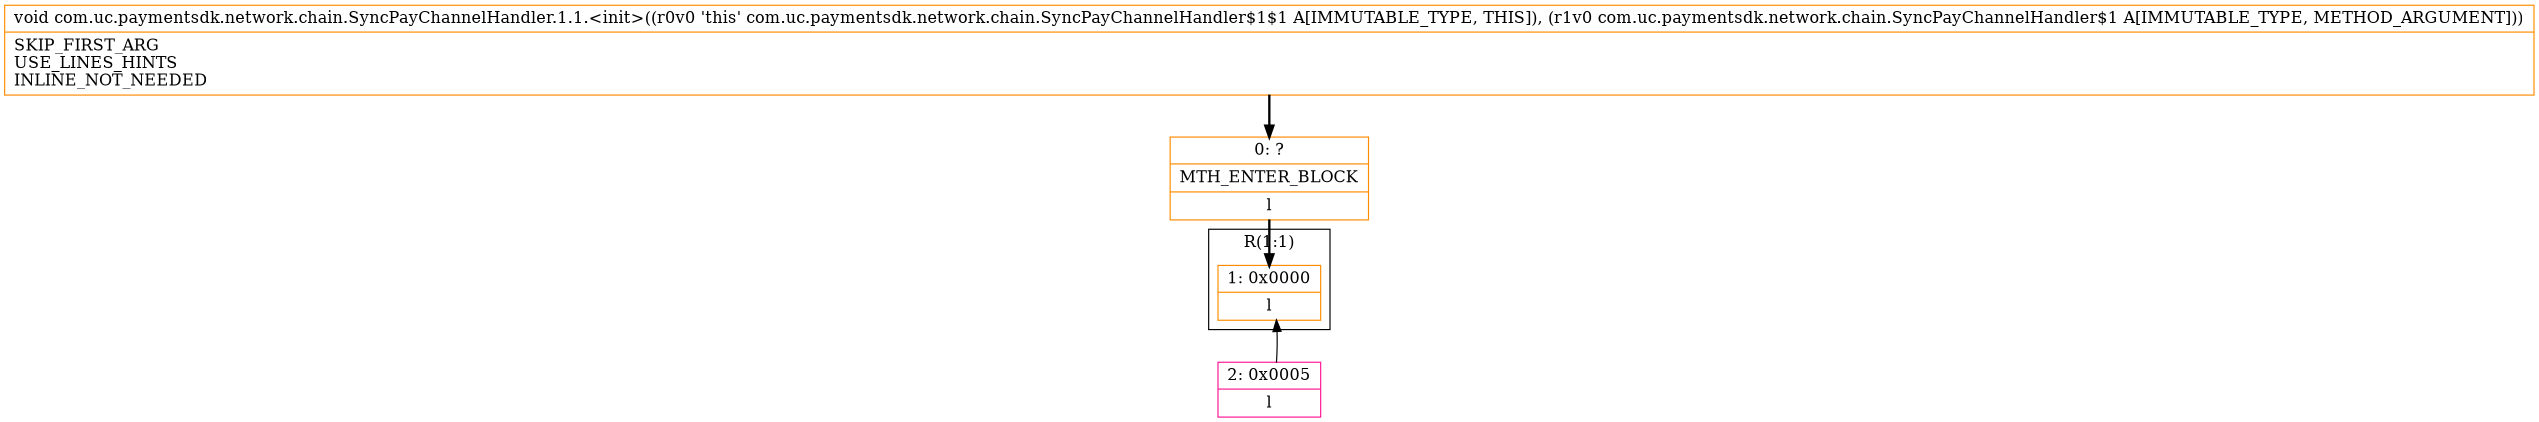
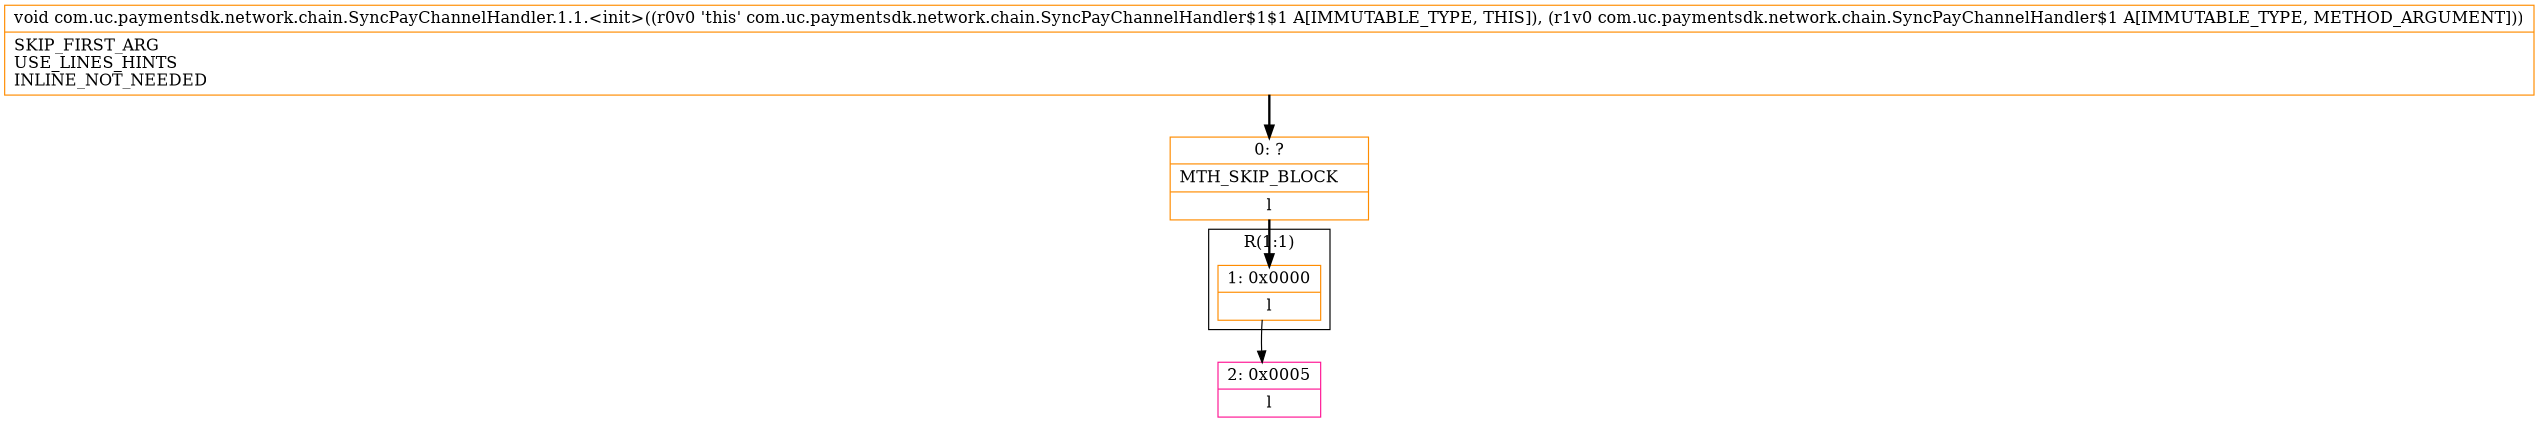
(1269, 177) -> (1259, 177)
(1277, 347) -> (1262, 337)
